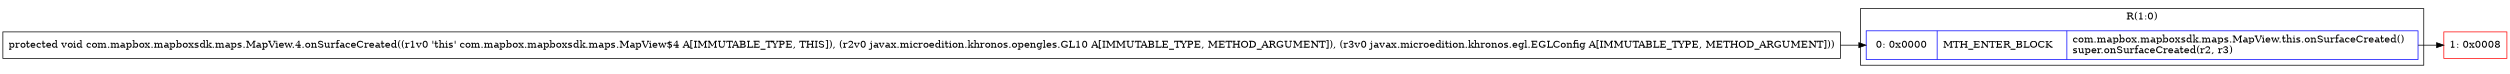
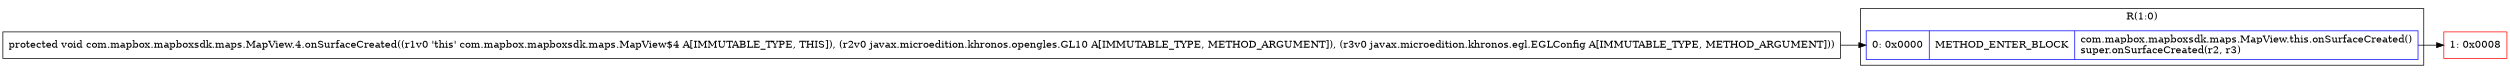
(1998, 45) -> (2002, 45)
